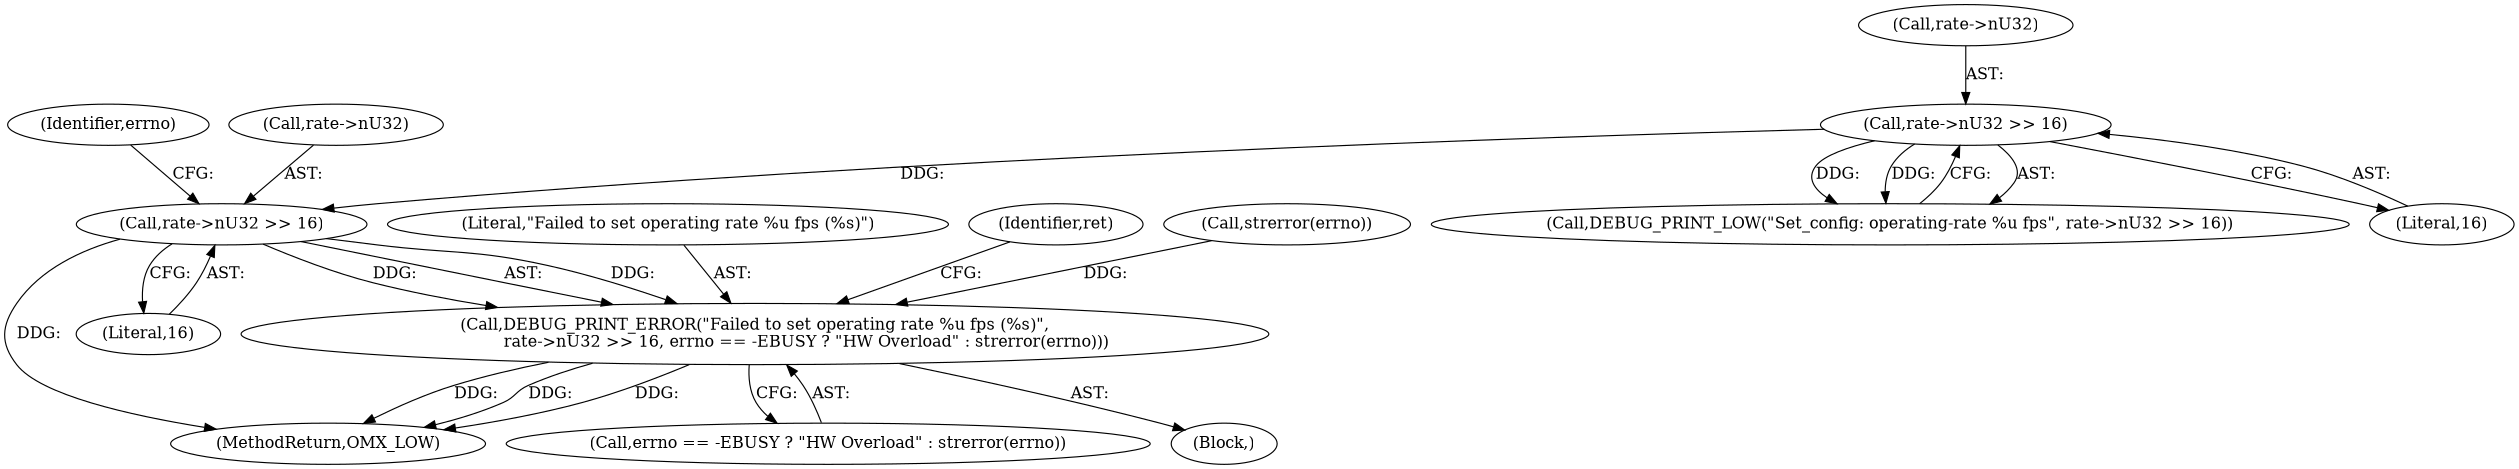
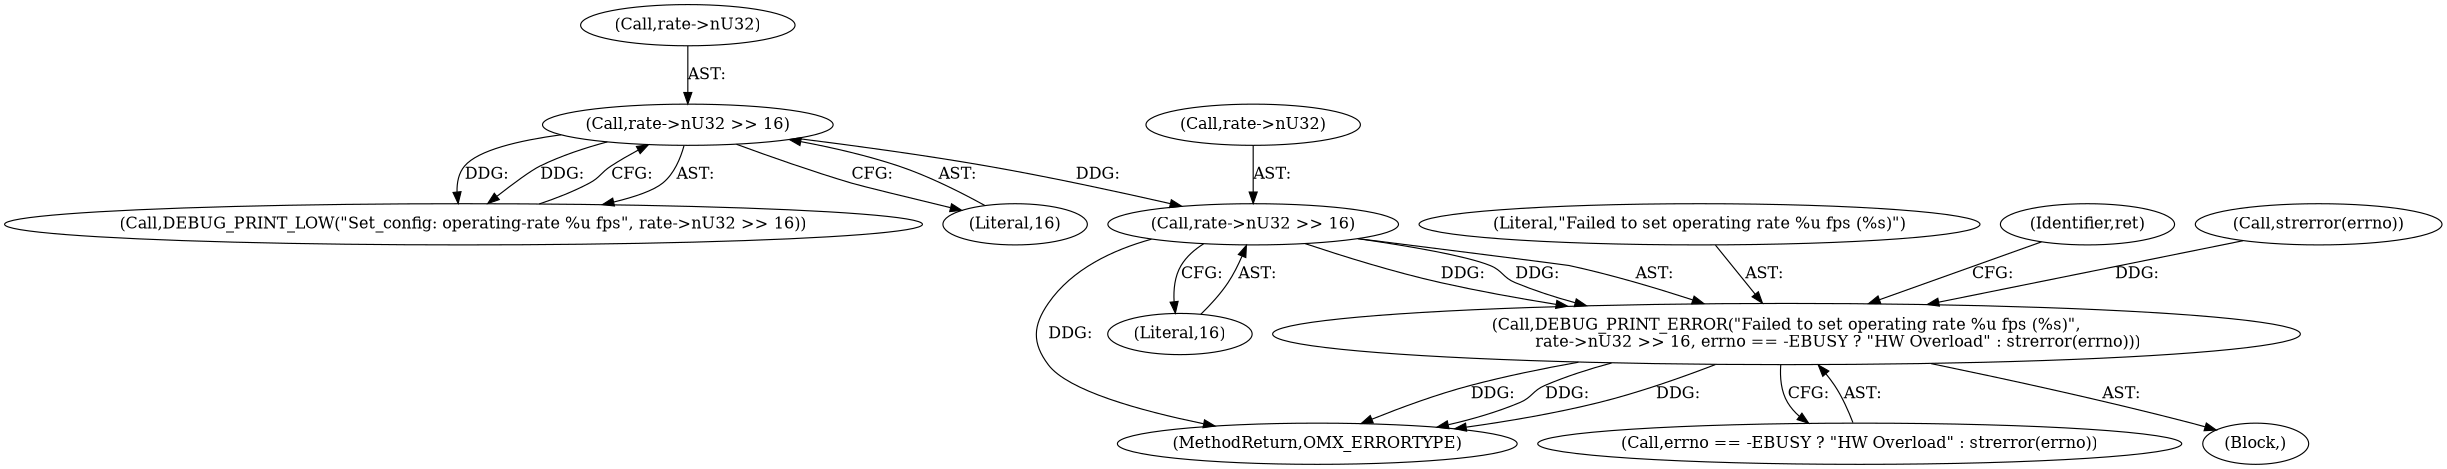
(108, 125) -> none
(328, 444) -> (1317, 444)
